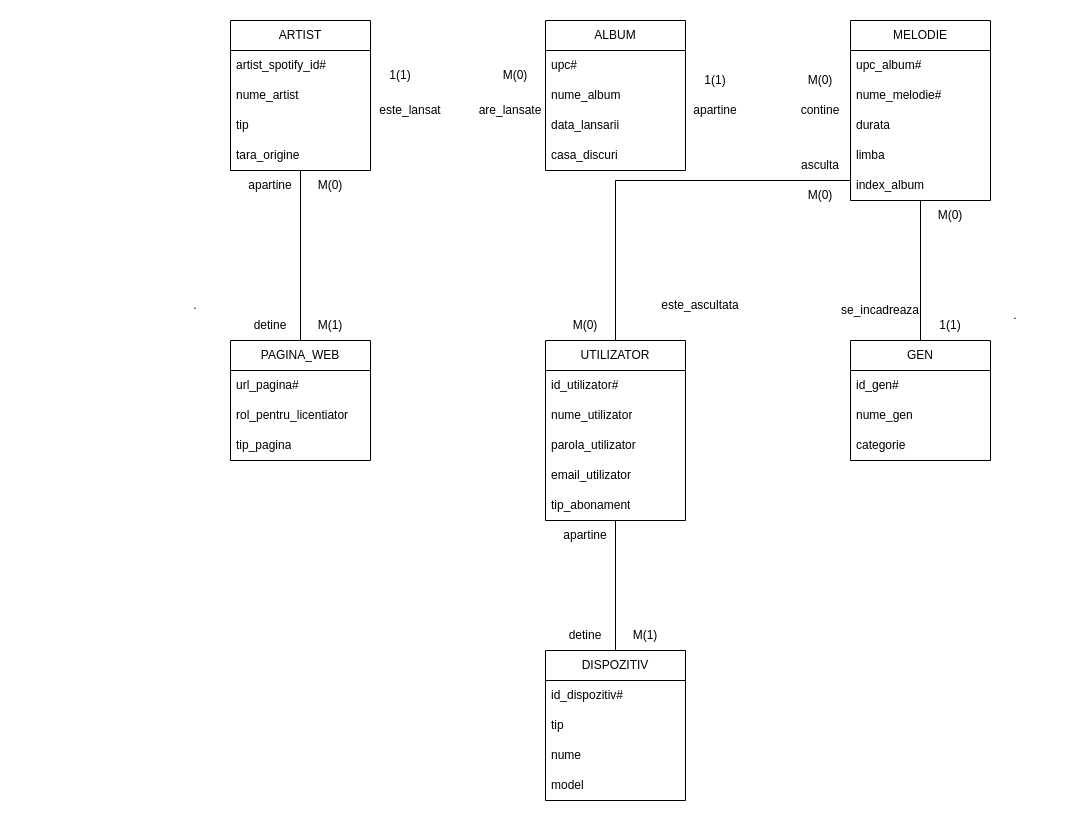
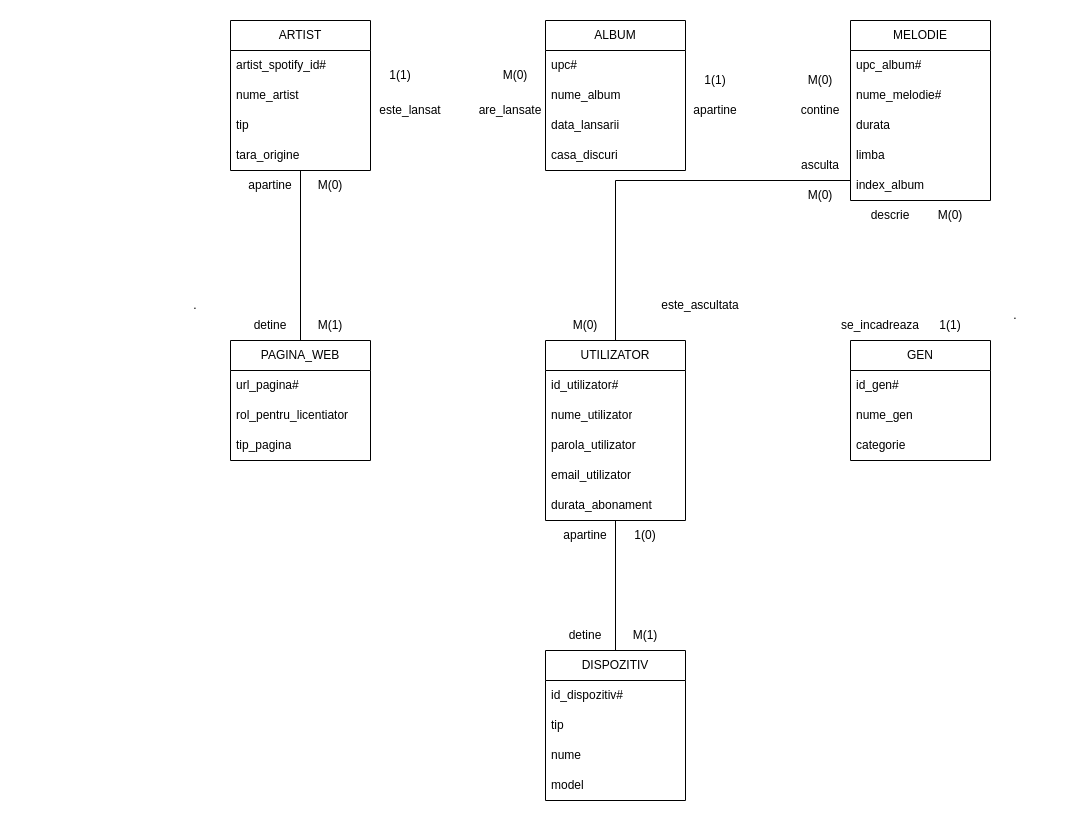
none -> (891, 216)
(921, 271) -> none
(881, 311) -> (881, 326)
(594, 506) -> (605, 506)
none -> (646, 536)
